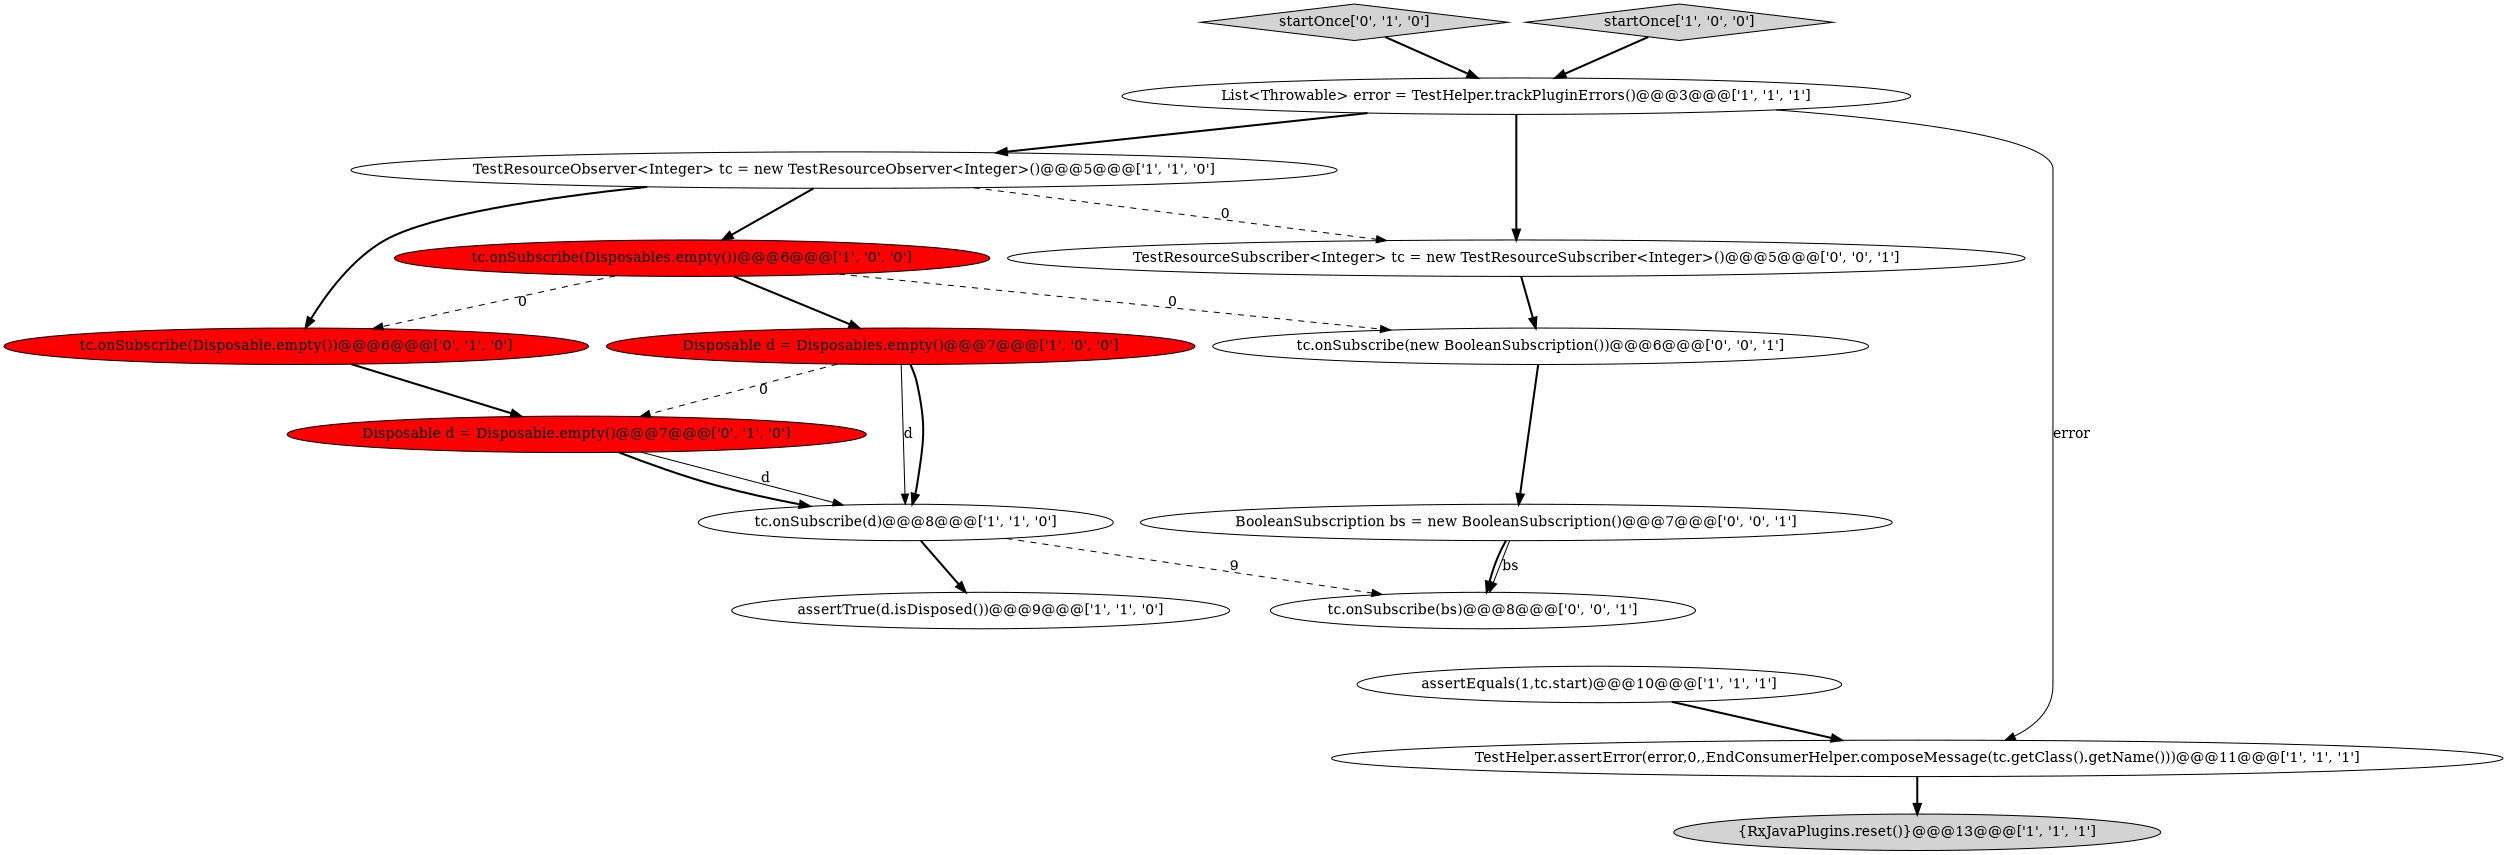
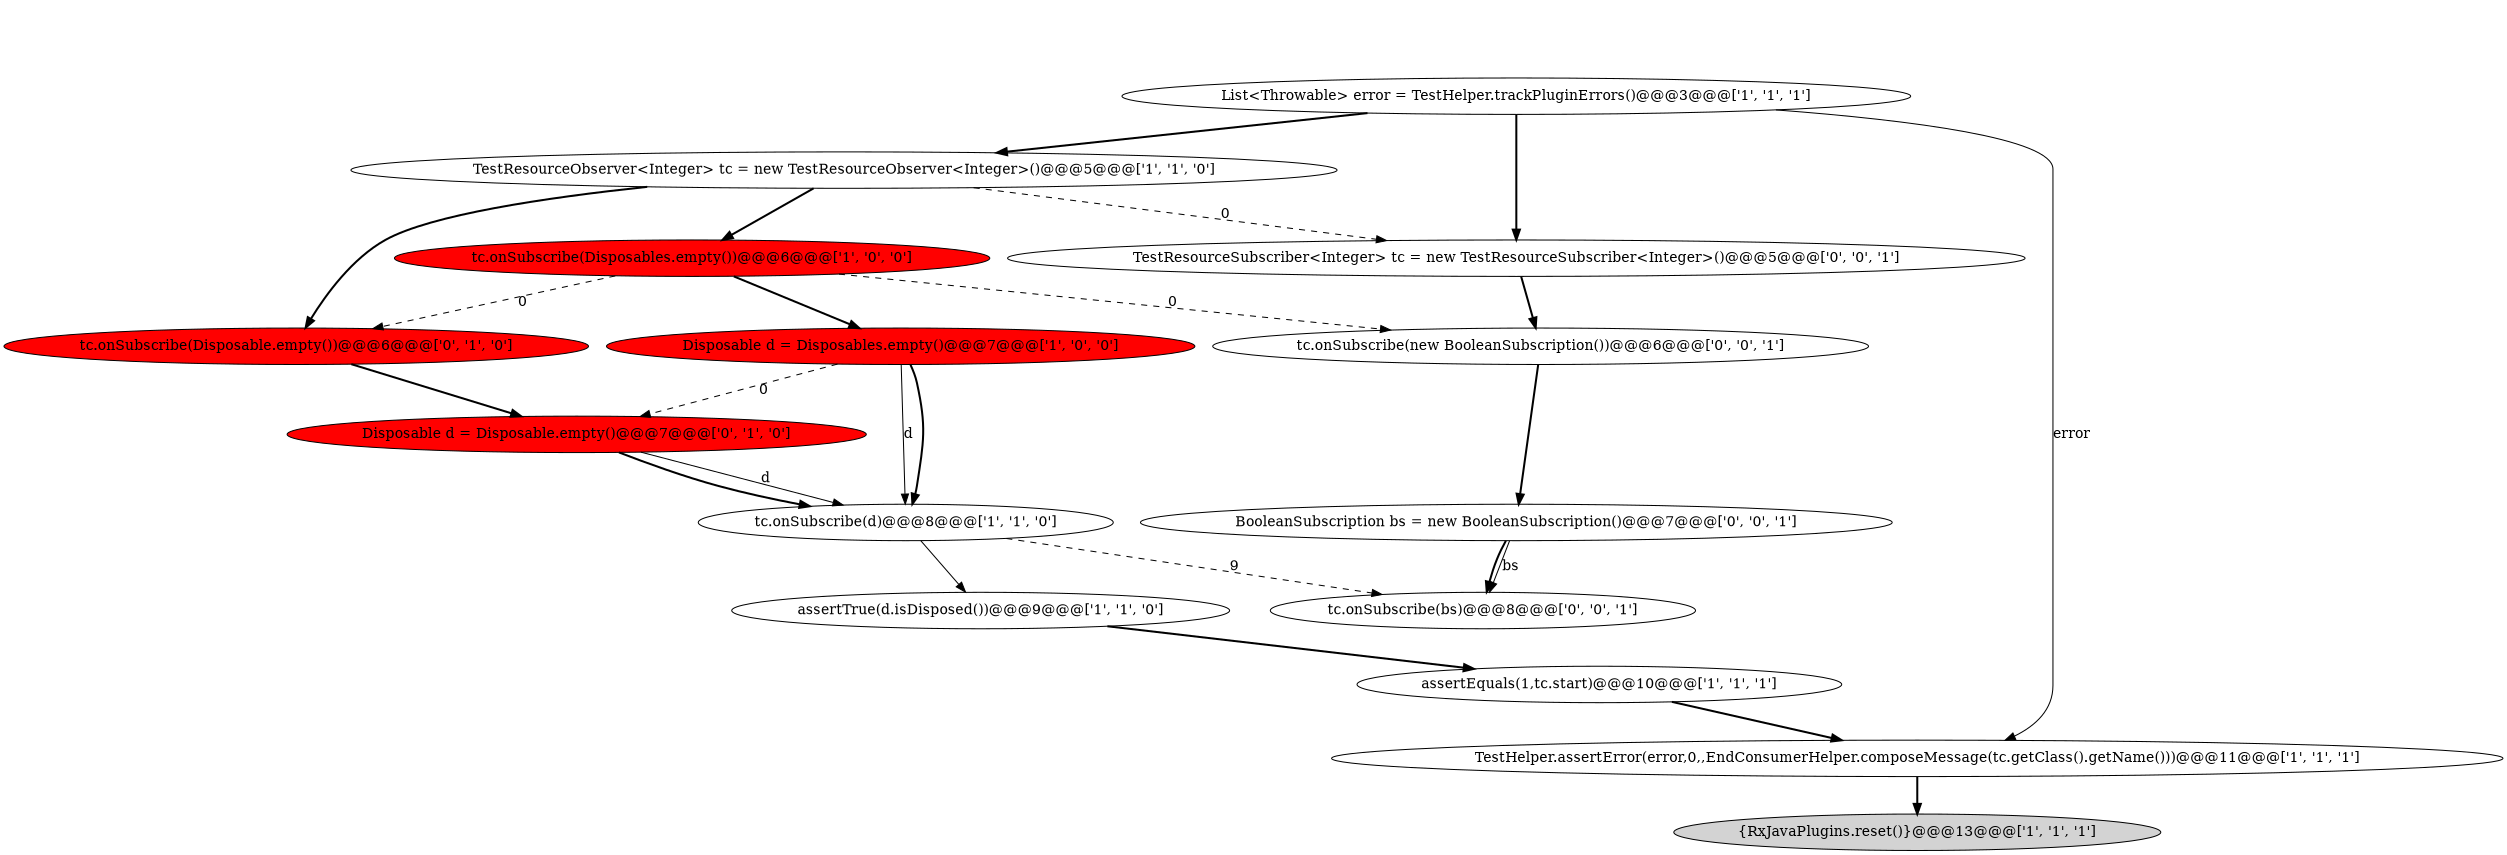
(1354, 22) -> none
(1679, 22) -> none
(940, 563) -> (940, 563)
none -> (1286, 647)
